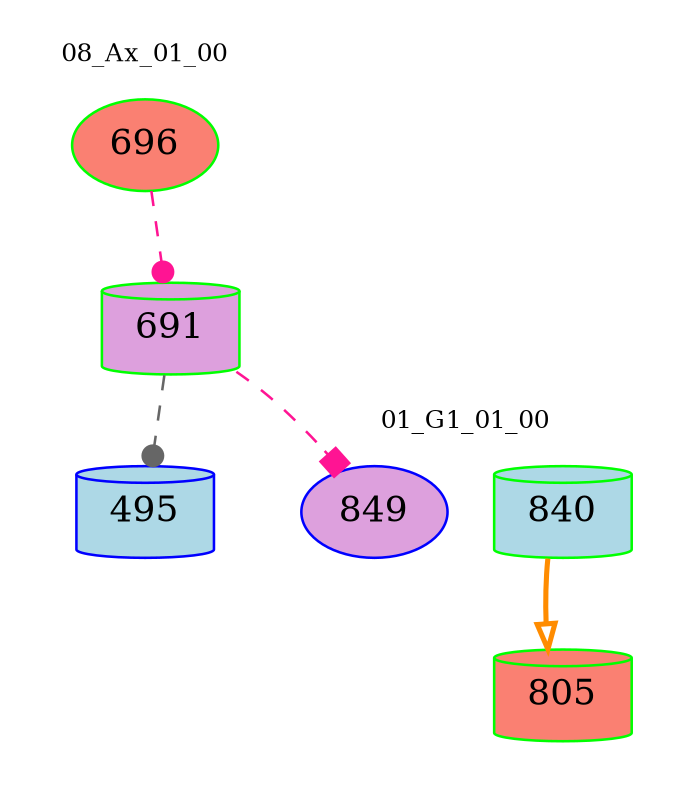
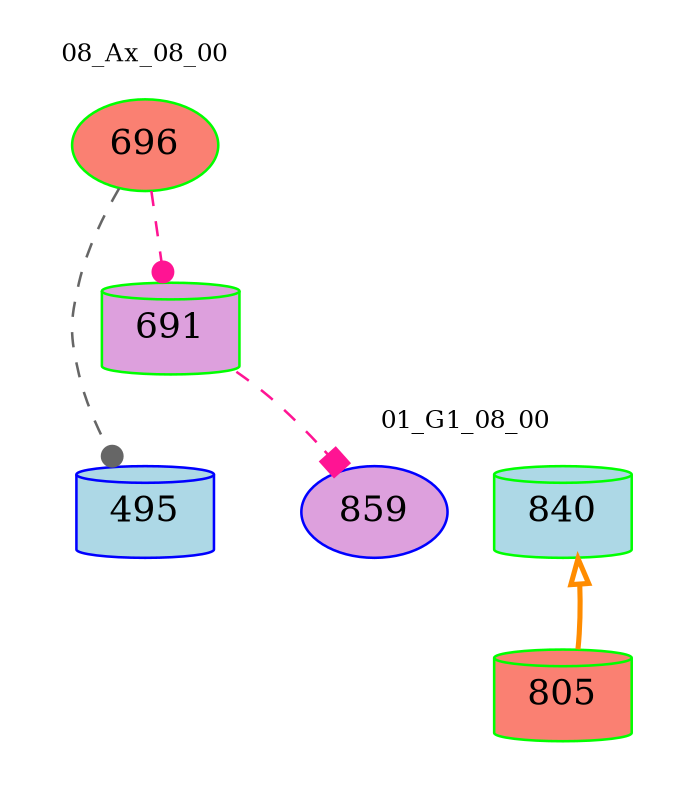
(145, 55) -> (145, 55)
(159, 410) -> (73, 316)
(466, 422) -> (466, 422)
(374, 512) -> (374, 512)
(546, 591) -> (580, 617)
